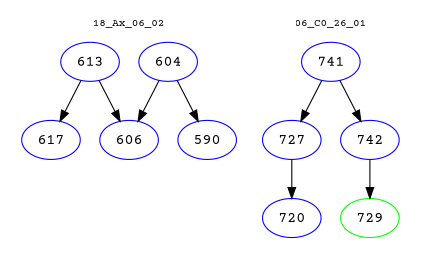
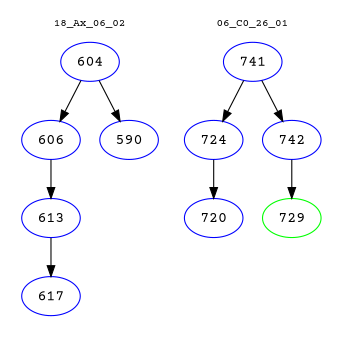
(107, 96) -> (51, 174)
(292, 140) -> (214, 140)
